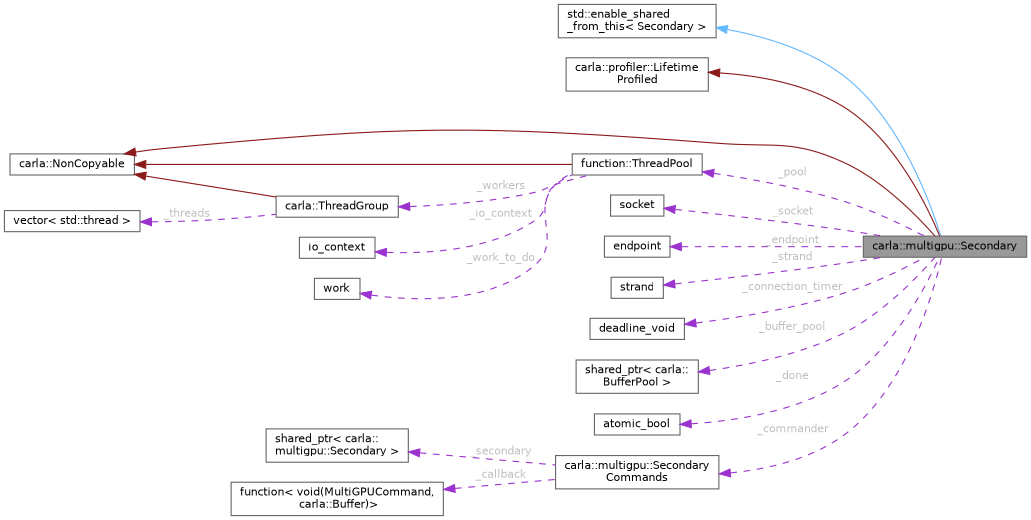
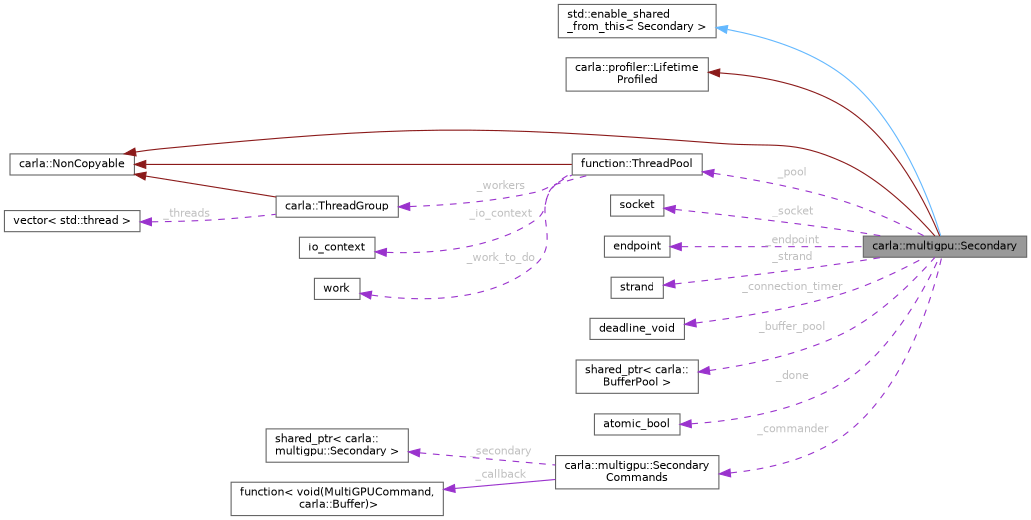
(505, 484) -> (505, 484)
